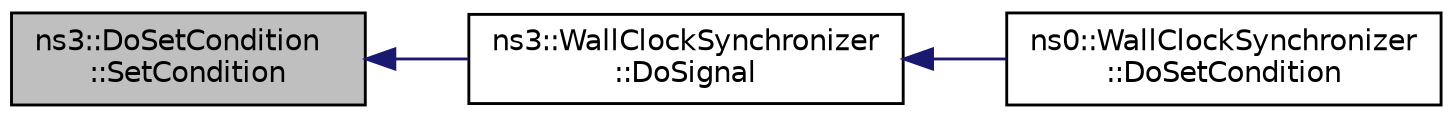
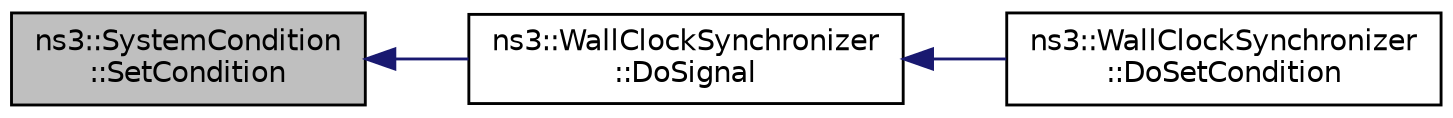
(188, 59) -> (188, 59)
(1224, 59) -> (1224, 59)
